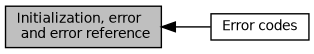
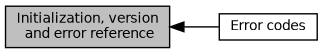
(83, 27) -> (88, 27)
